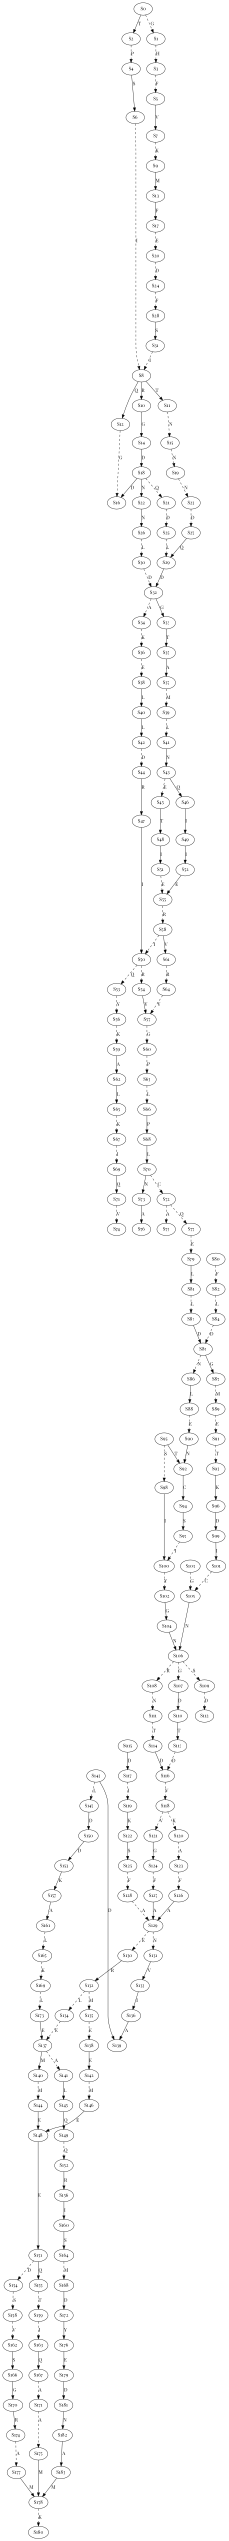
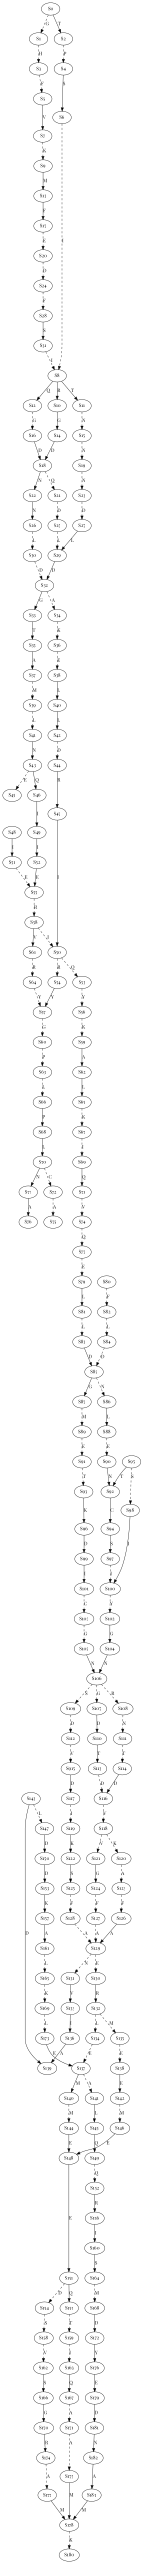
(130, 487) -> (37, 449)
(182, 548) -> (73, 541)
(160, 819) -> none
(178, 1213) -> (82, 1235)
(204, 1580) -> (84, 1602)
none -> (71, 1752)
(153, 1909) -> (96, 1932)
